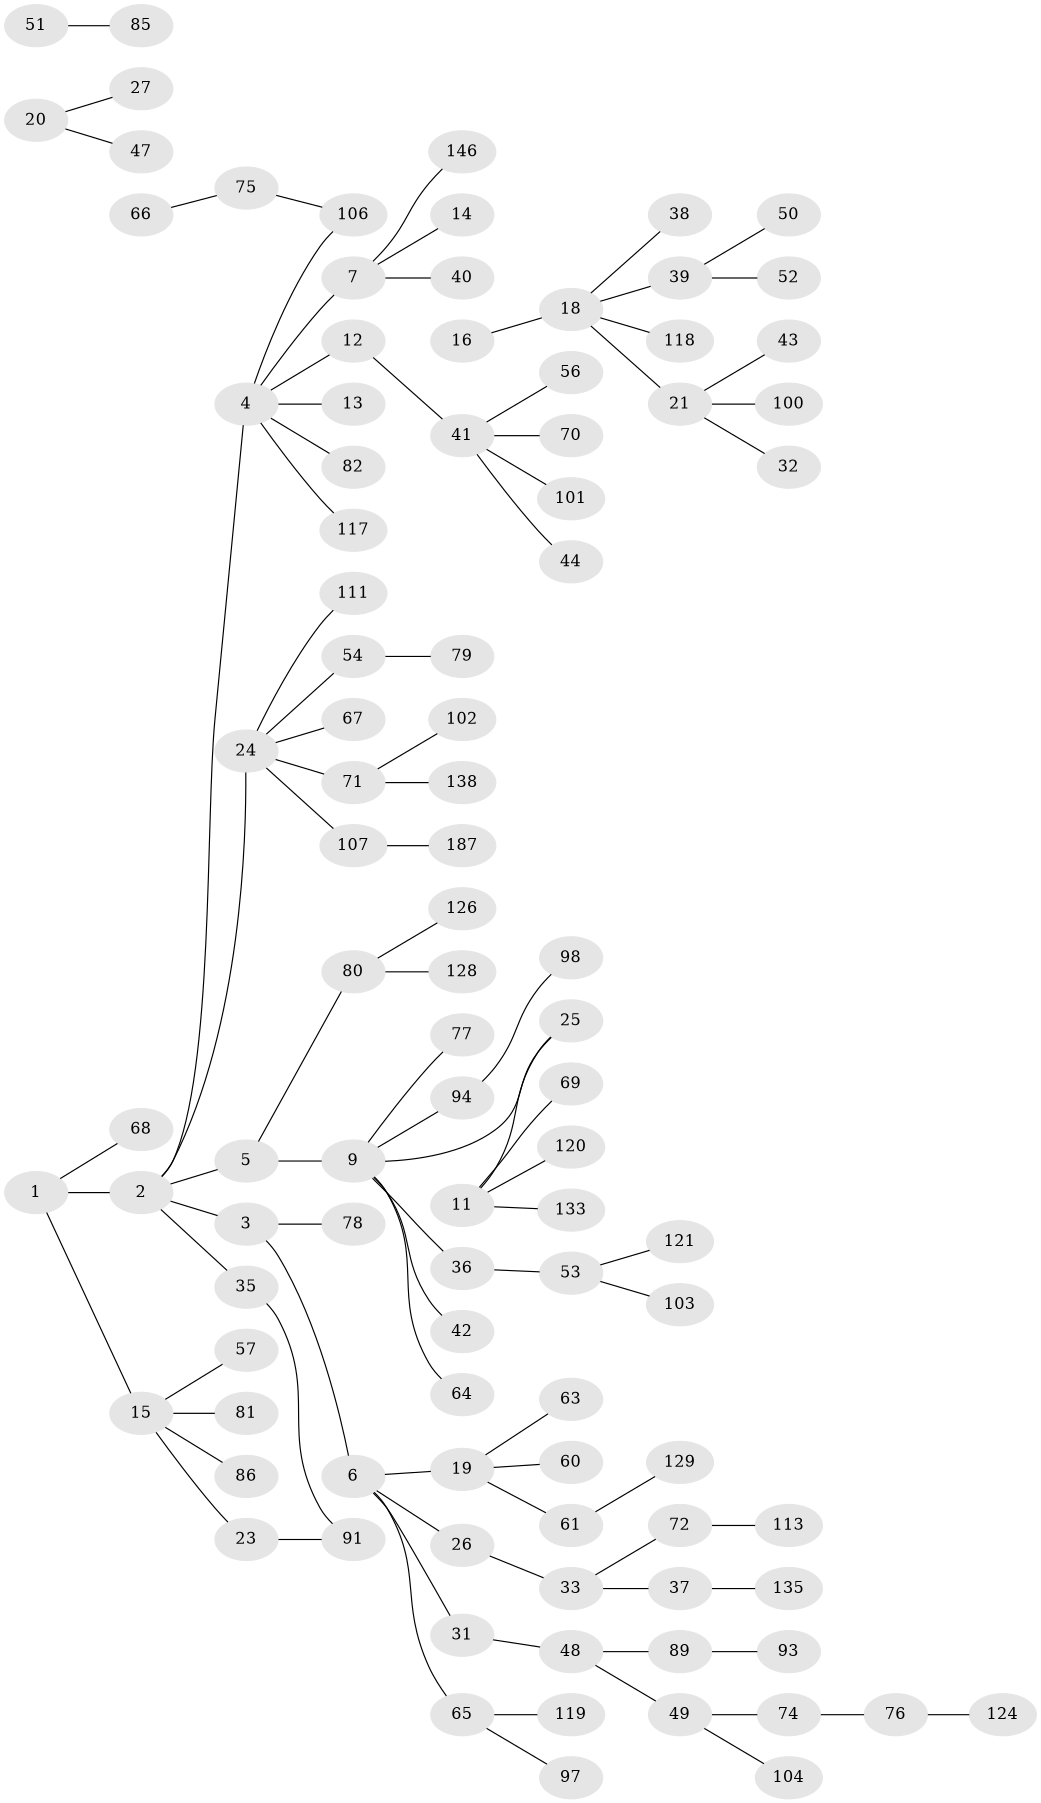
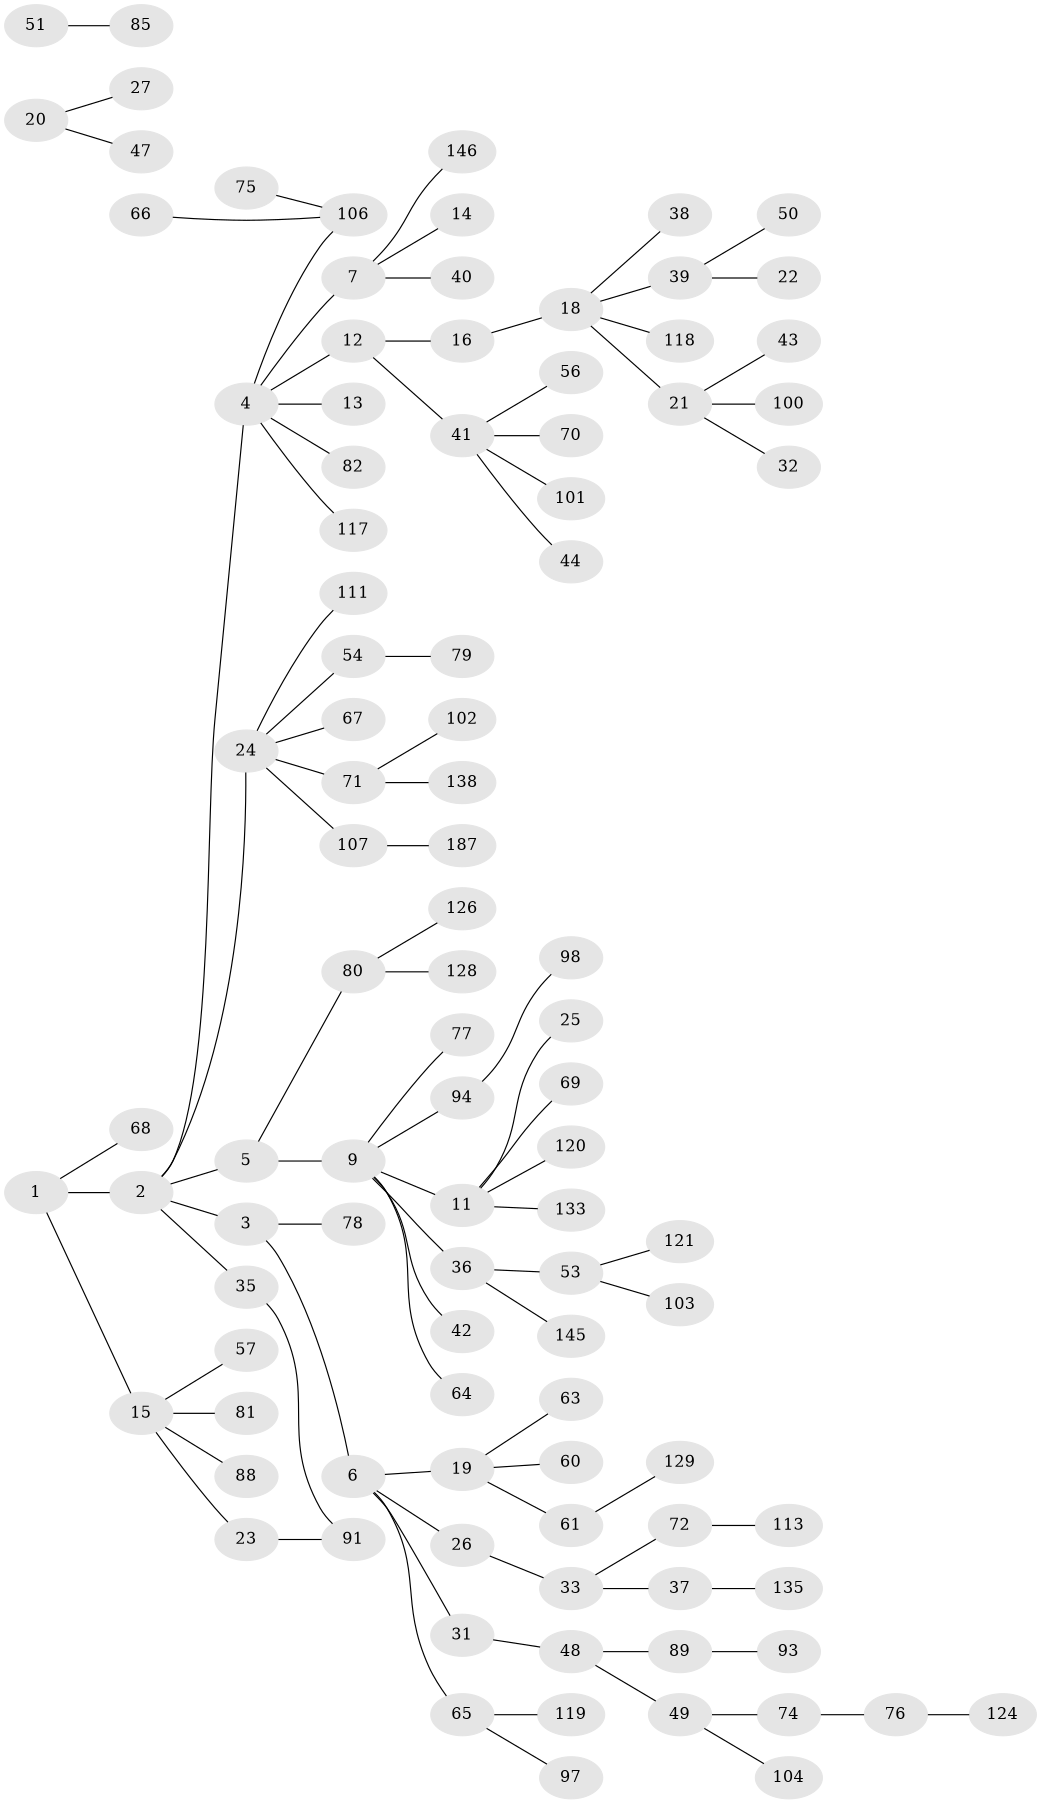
(194, 201) -> (246, 220)
(789, 278) -> (789, 278)
none -> (408, 341)
(493, 1131) -> (408, 1183)
none -> (571, 1336)
(246, 1476) -> (246, 1476)
